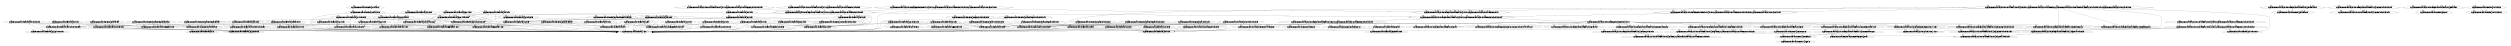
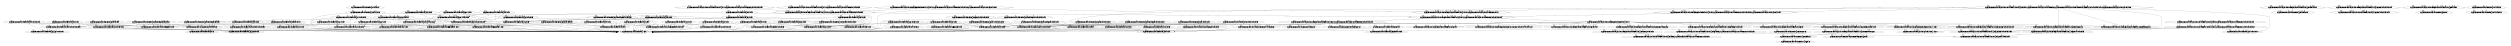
none -> (858, 27)
